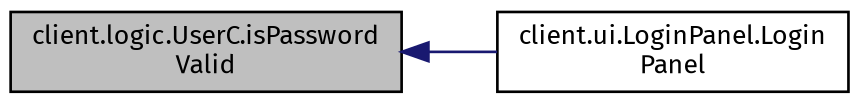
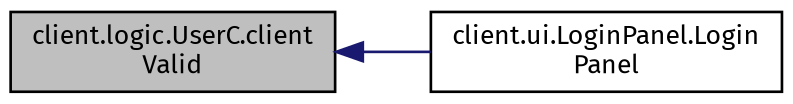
(206, 52) -> (173, 52)
